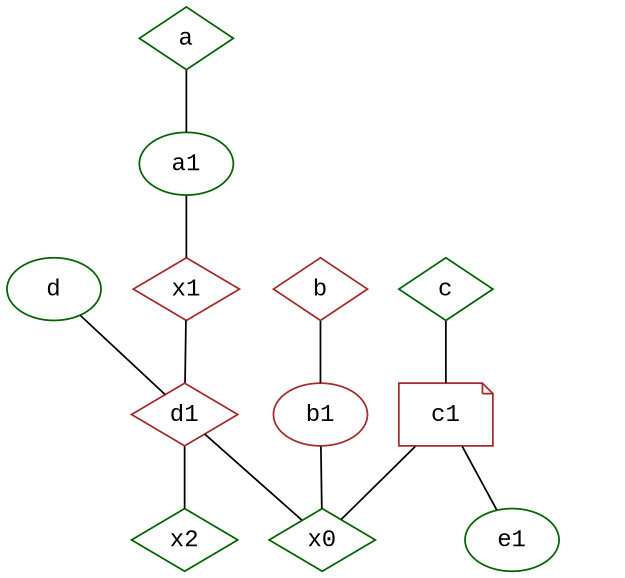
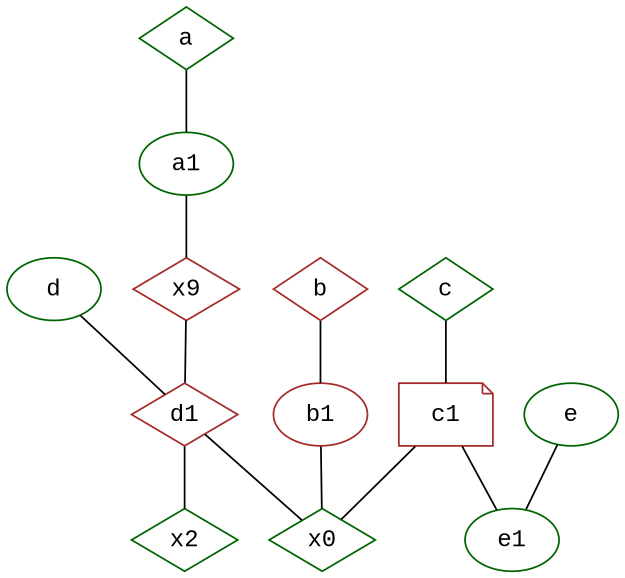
(186, 289) -> (186, 289)
none -> (571, 415)
